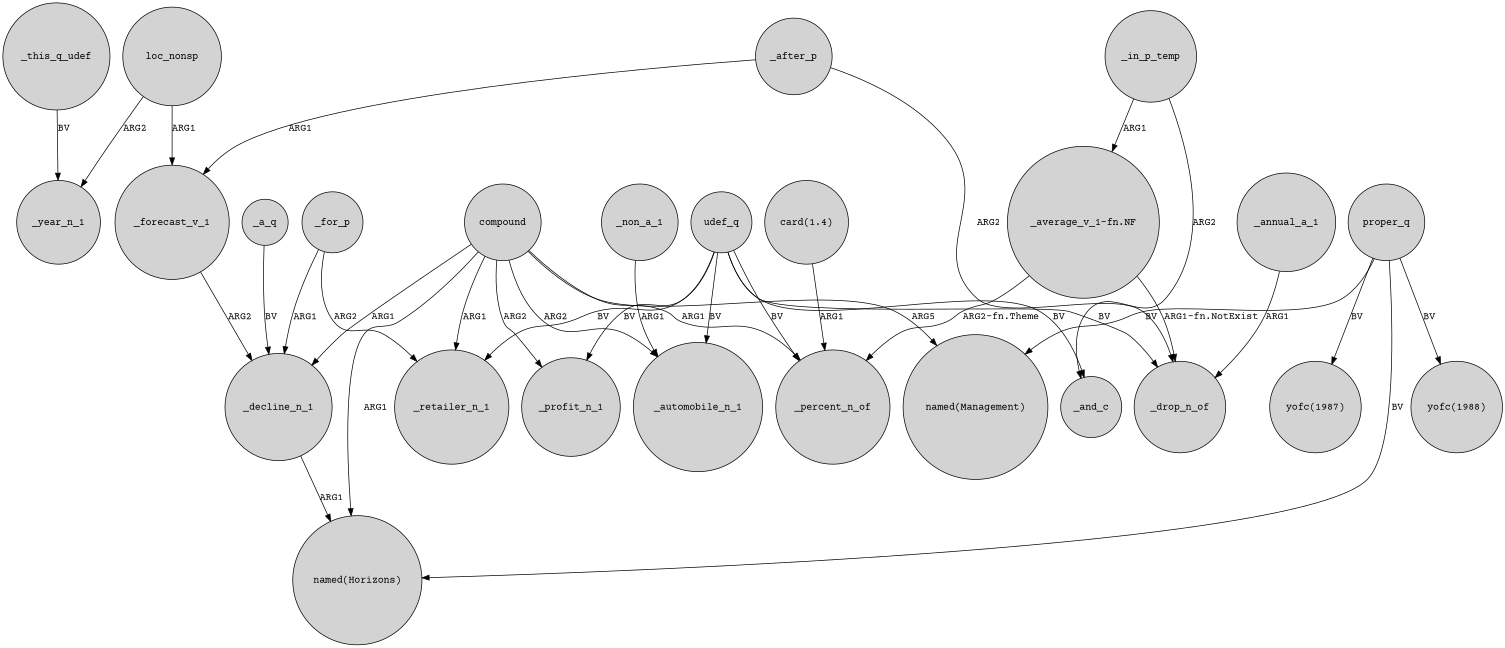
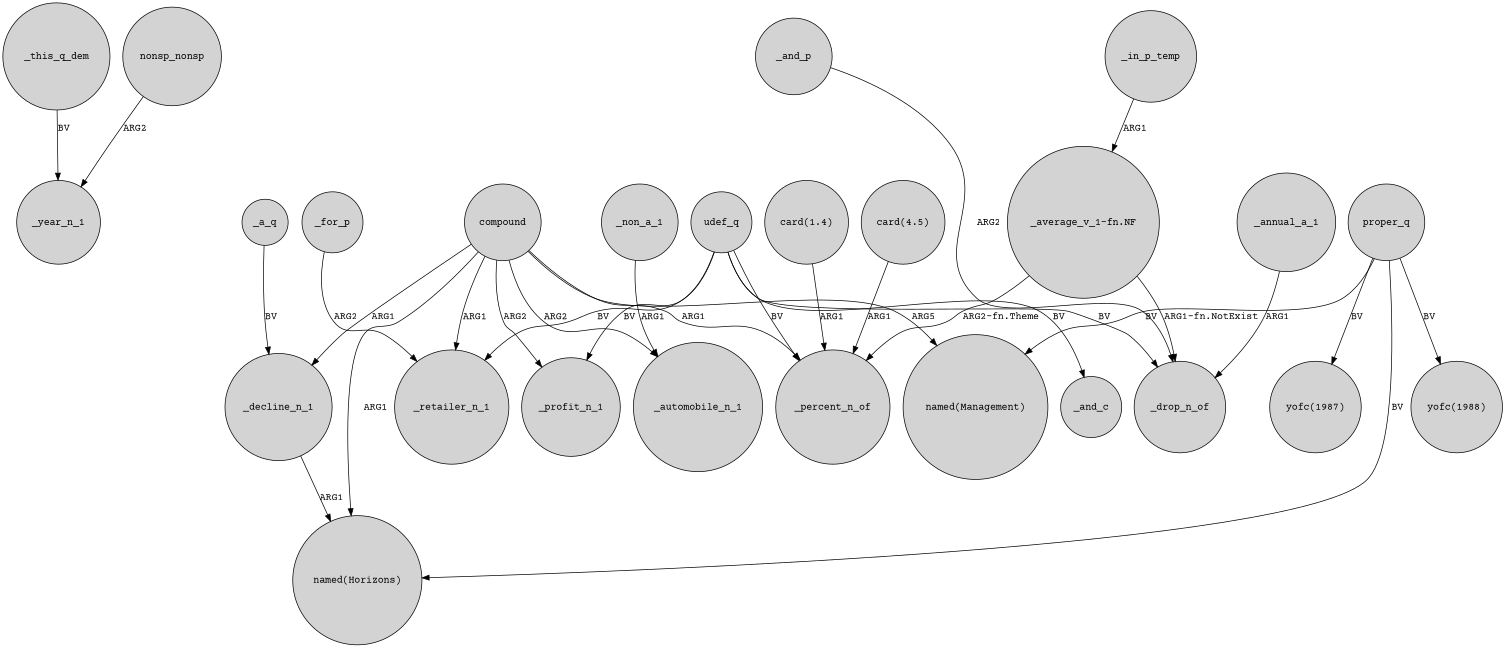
(56, 56) -> (56, 56)
(172, 56) -> (172, 56)
(794, 56) -> (794, 56)
(172, 222) -> none
none -> (903, 222)
(1182, 272) -> none
(712, 294) -> none
(298, 297) -> none
